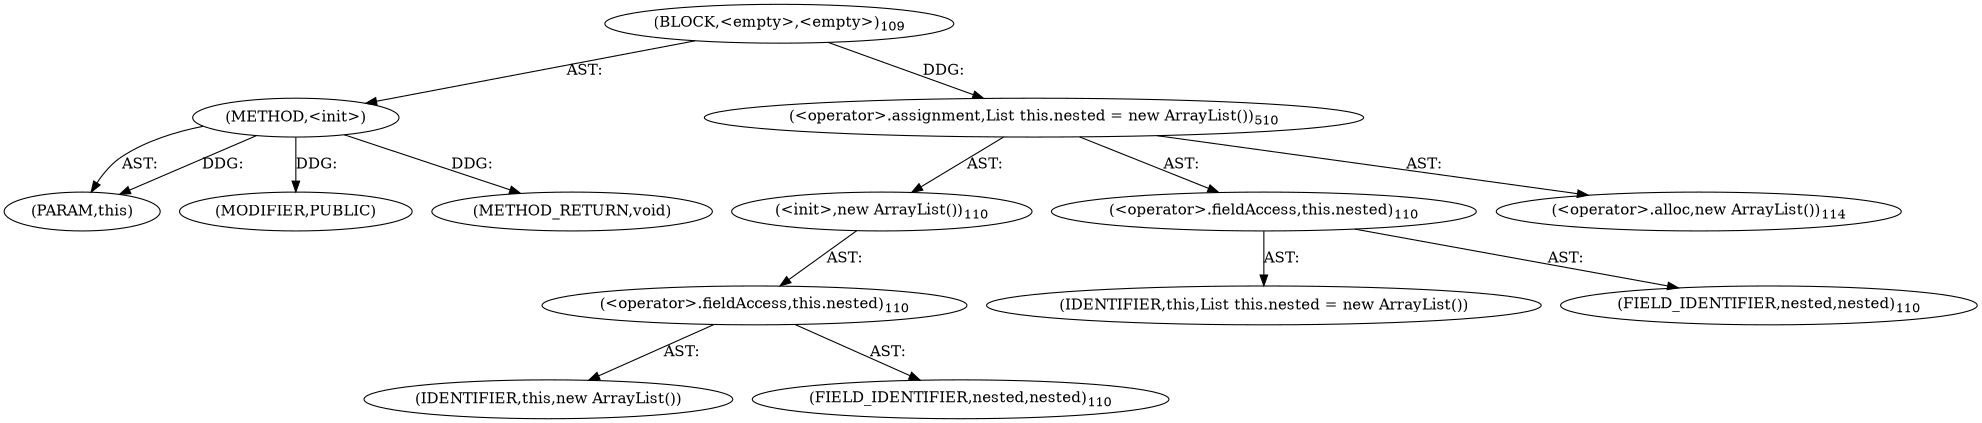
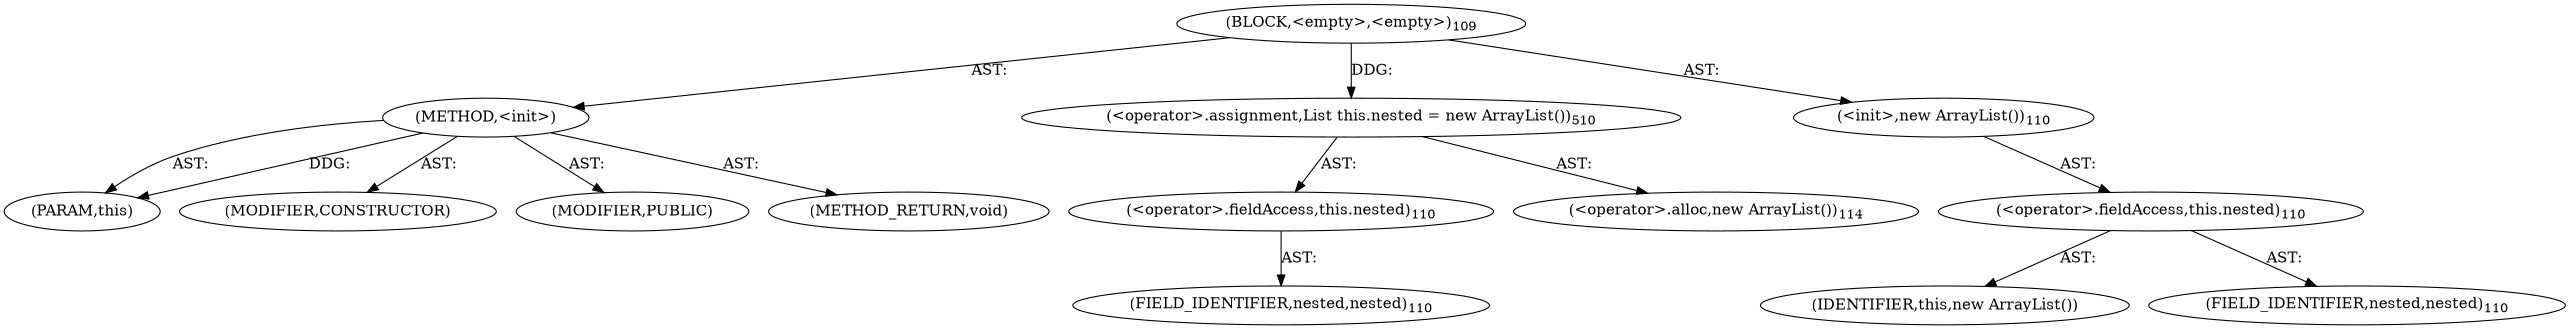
(962, 162) -> (1645, 70)
(319, 165) -> (589, 165)
(474, 165) -> (744, 165)
none -> (338, 212)
(1264, 305) -> none
